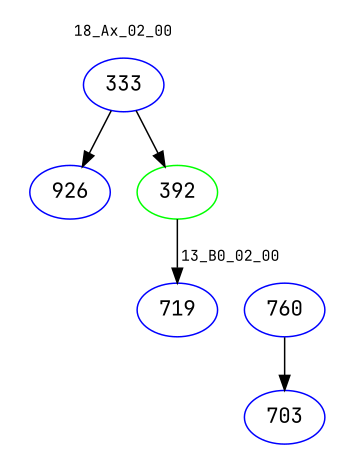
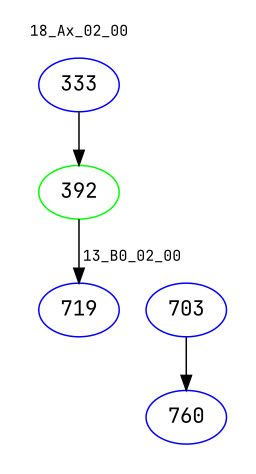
(70, 192) -> none
(285, 356) -> (186, 356)
